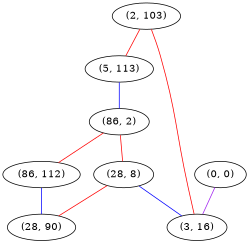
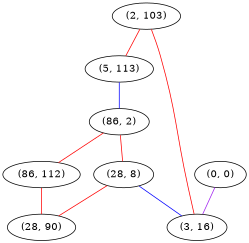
(42, 201) -> (42, 201)
